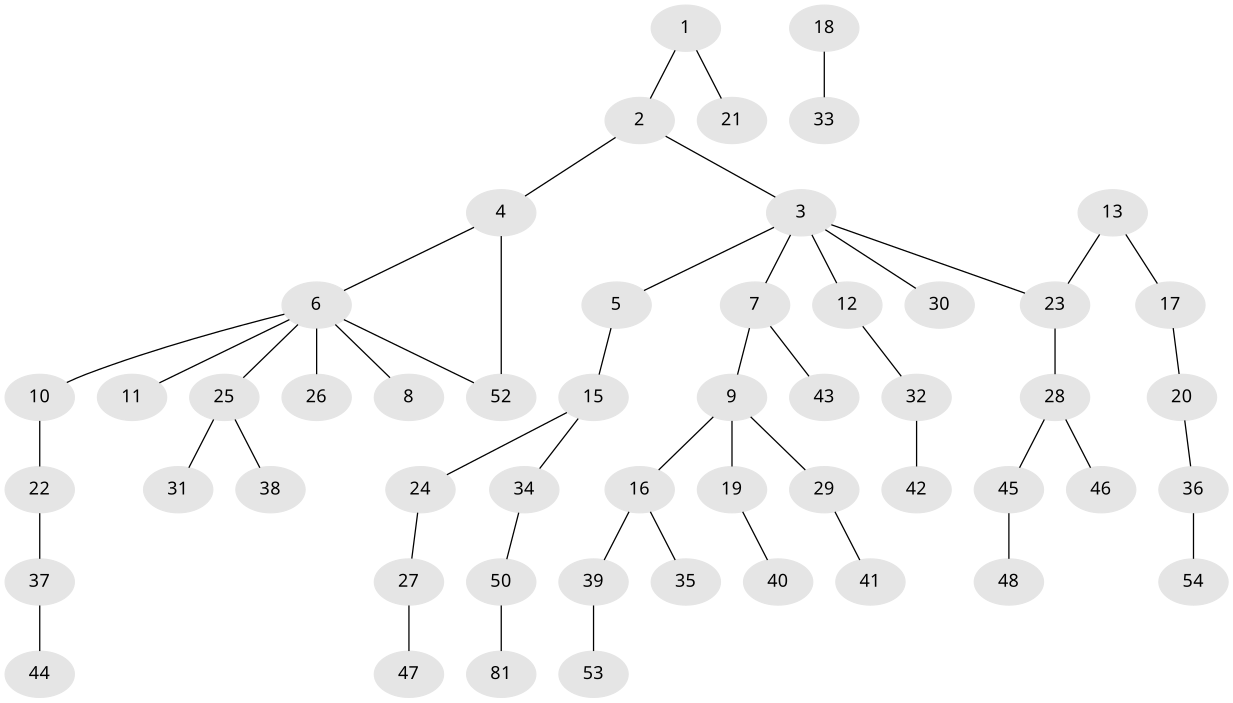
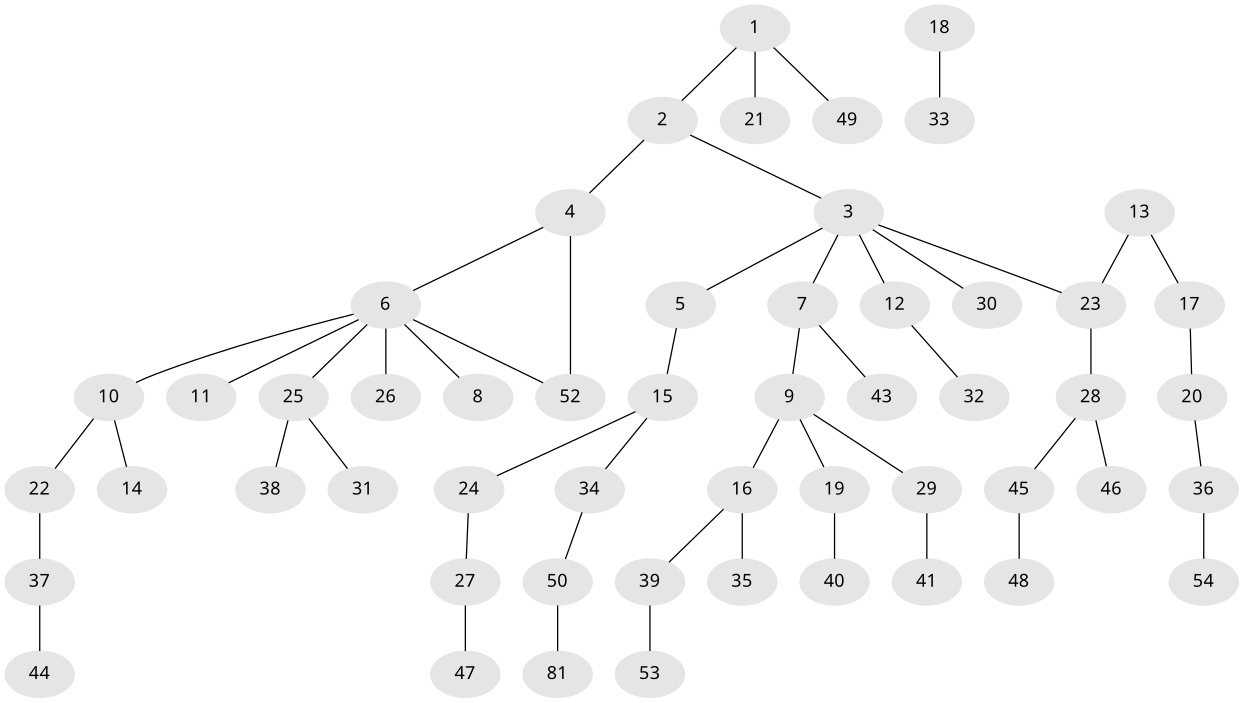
none -> (847, 121)
none -> (132, 490)
(917, 490) -> none
